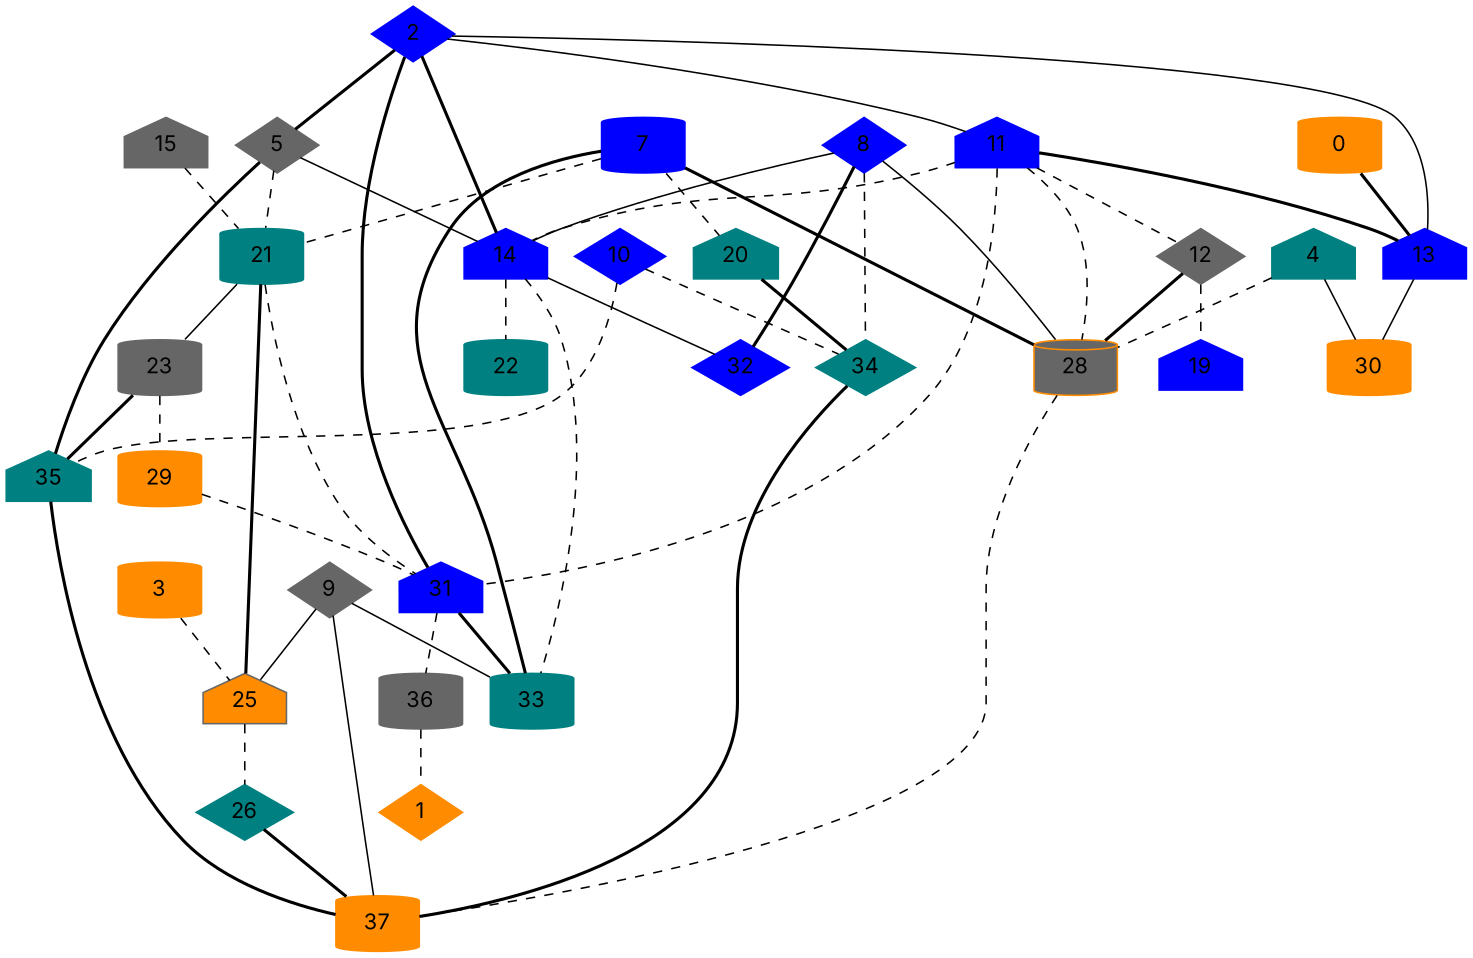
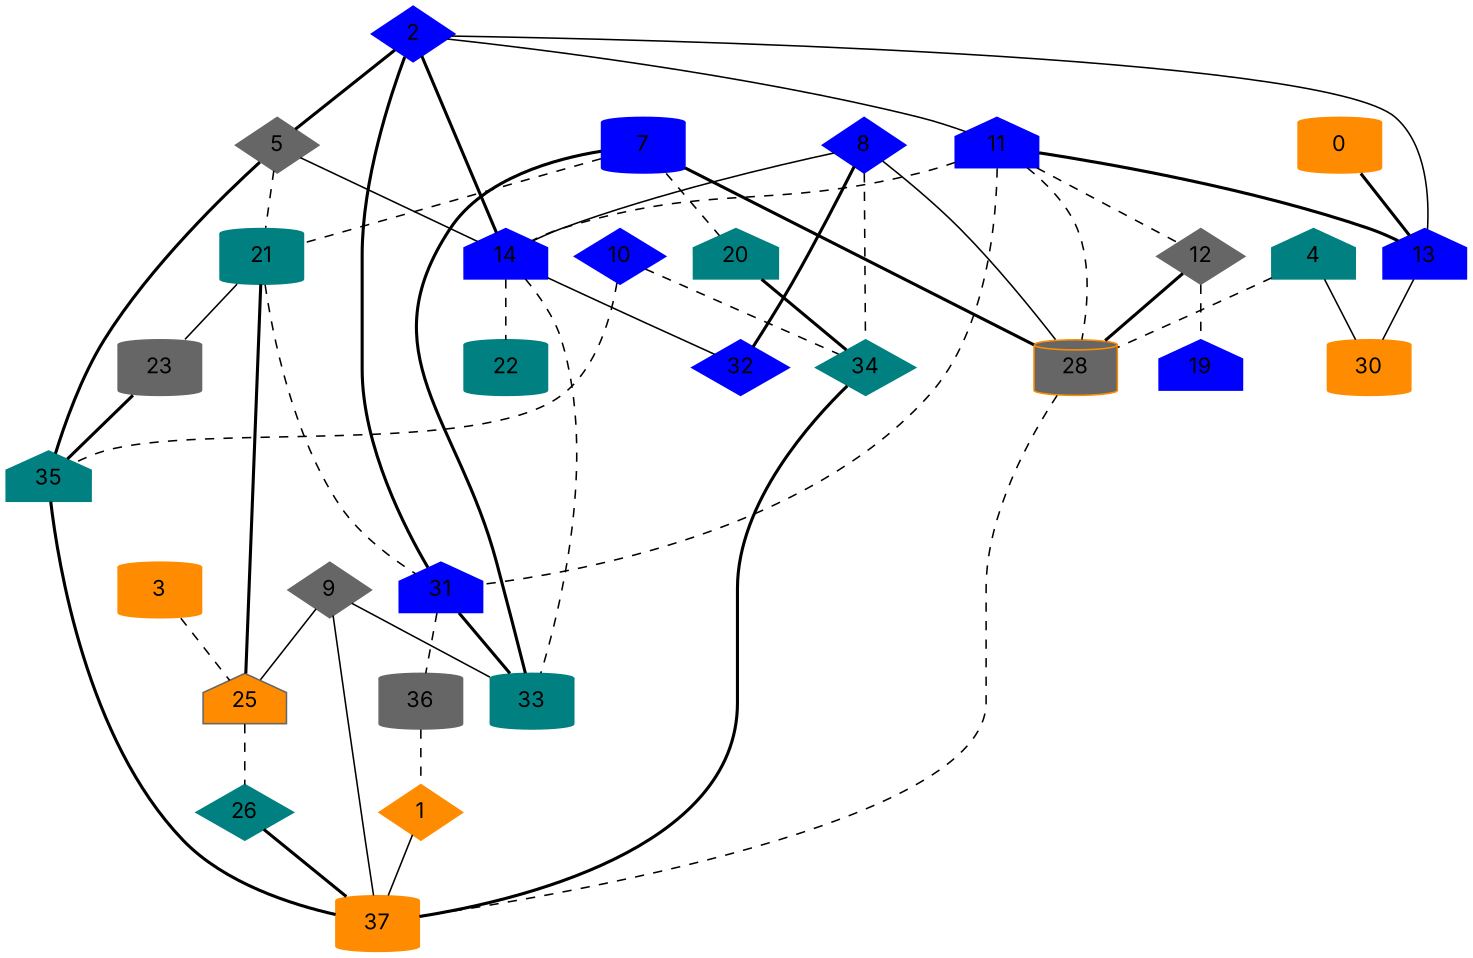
(166, 145) -> none
(160, 479) -> none
none -> (400, 865)
